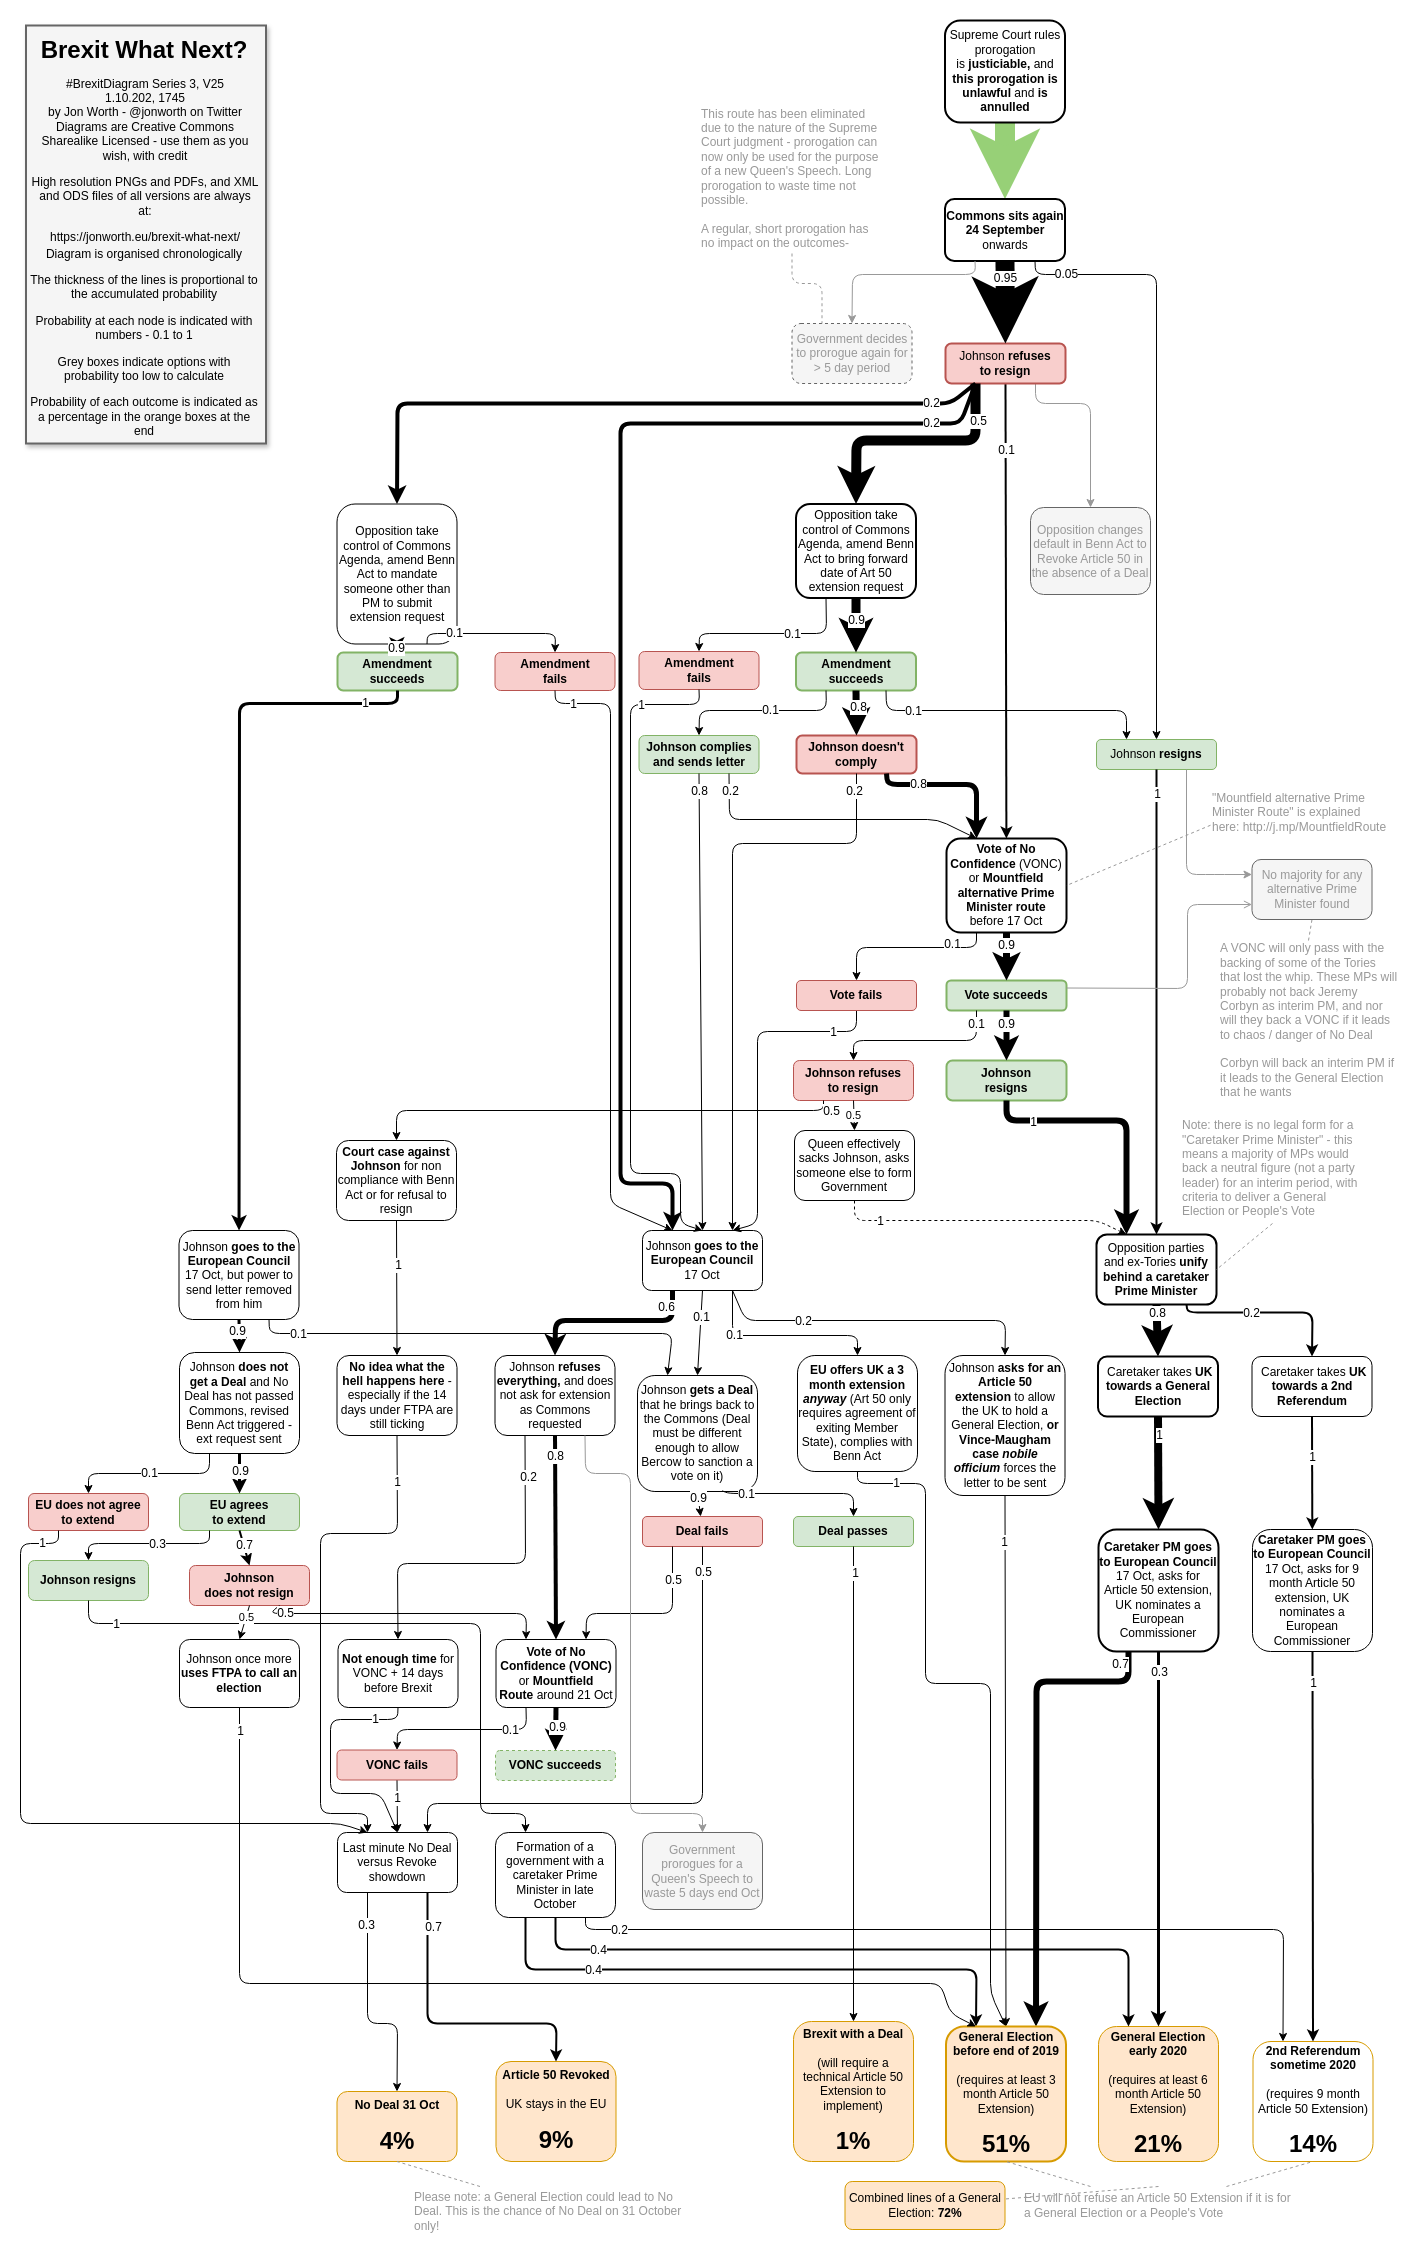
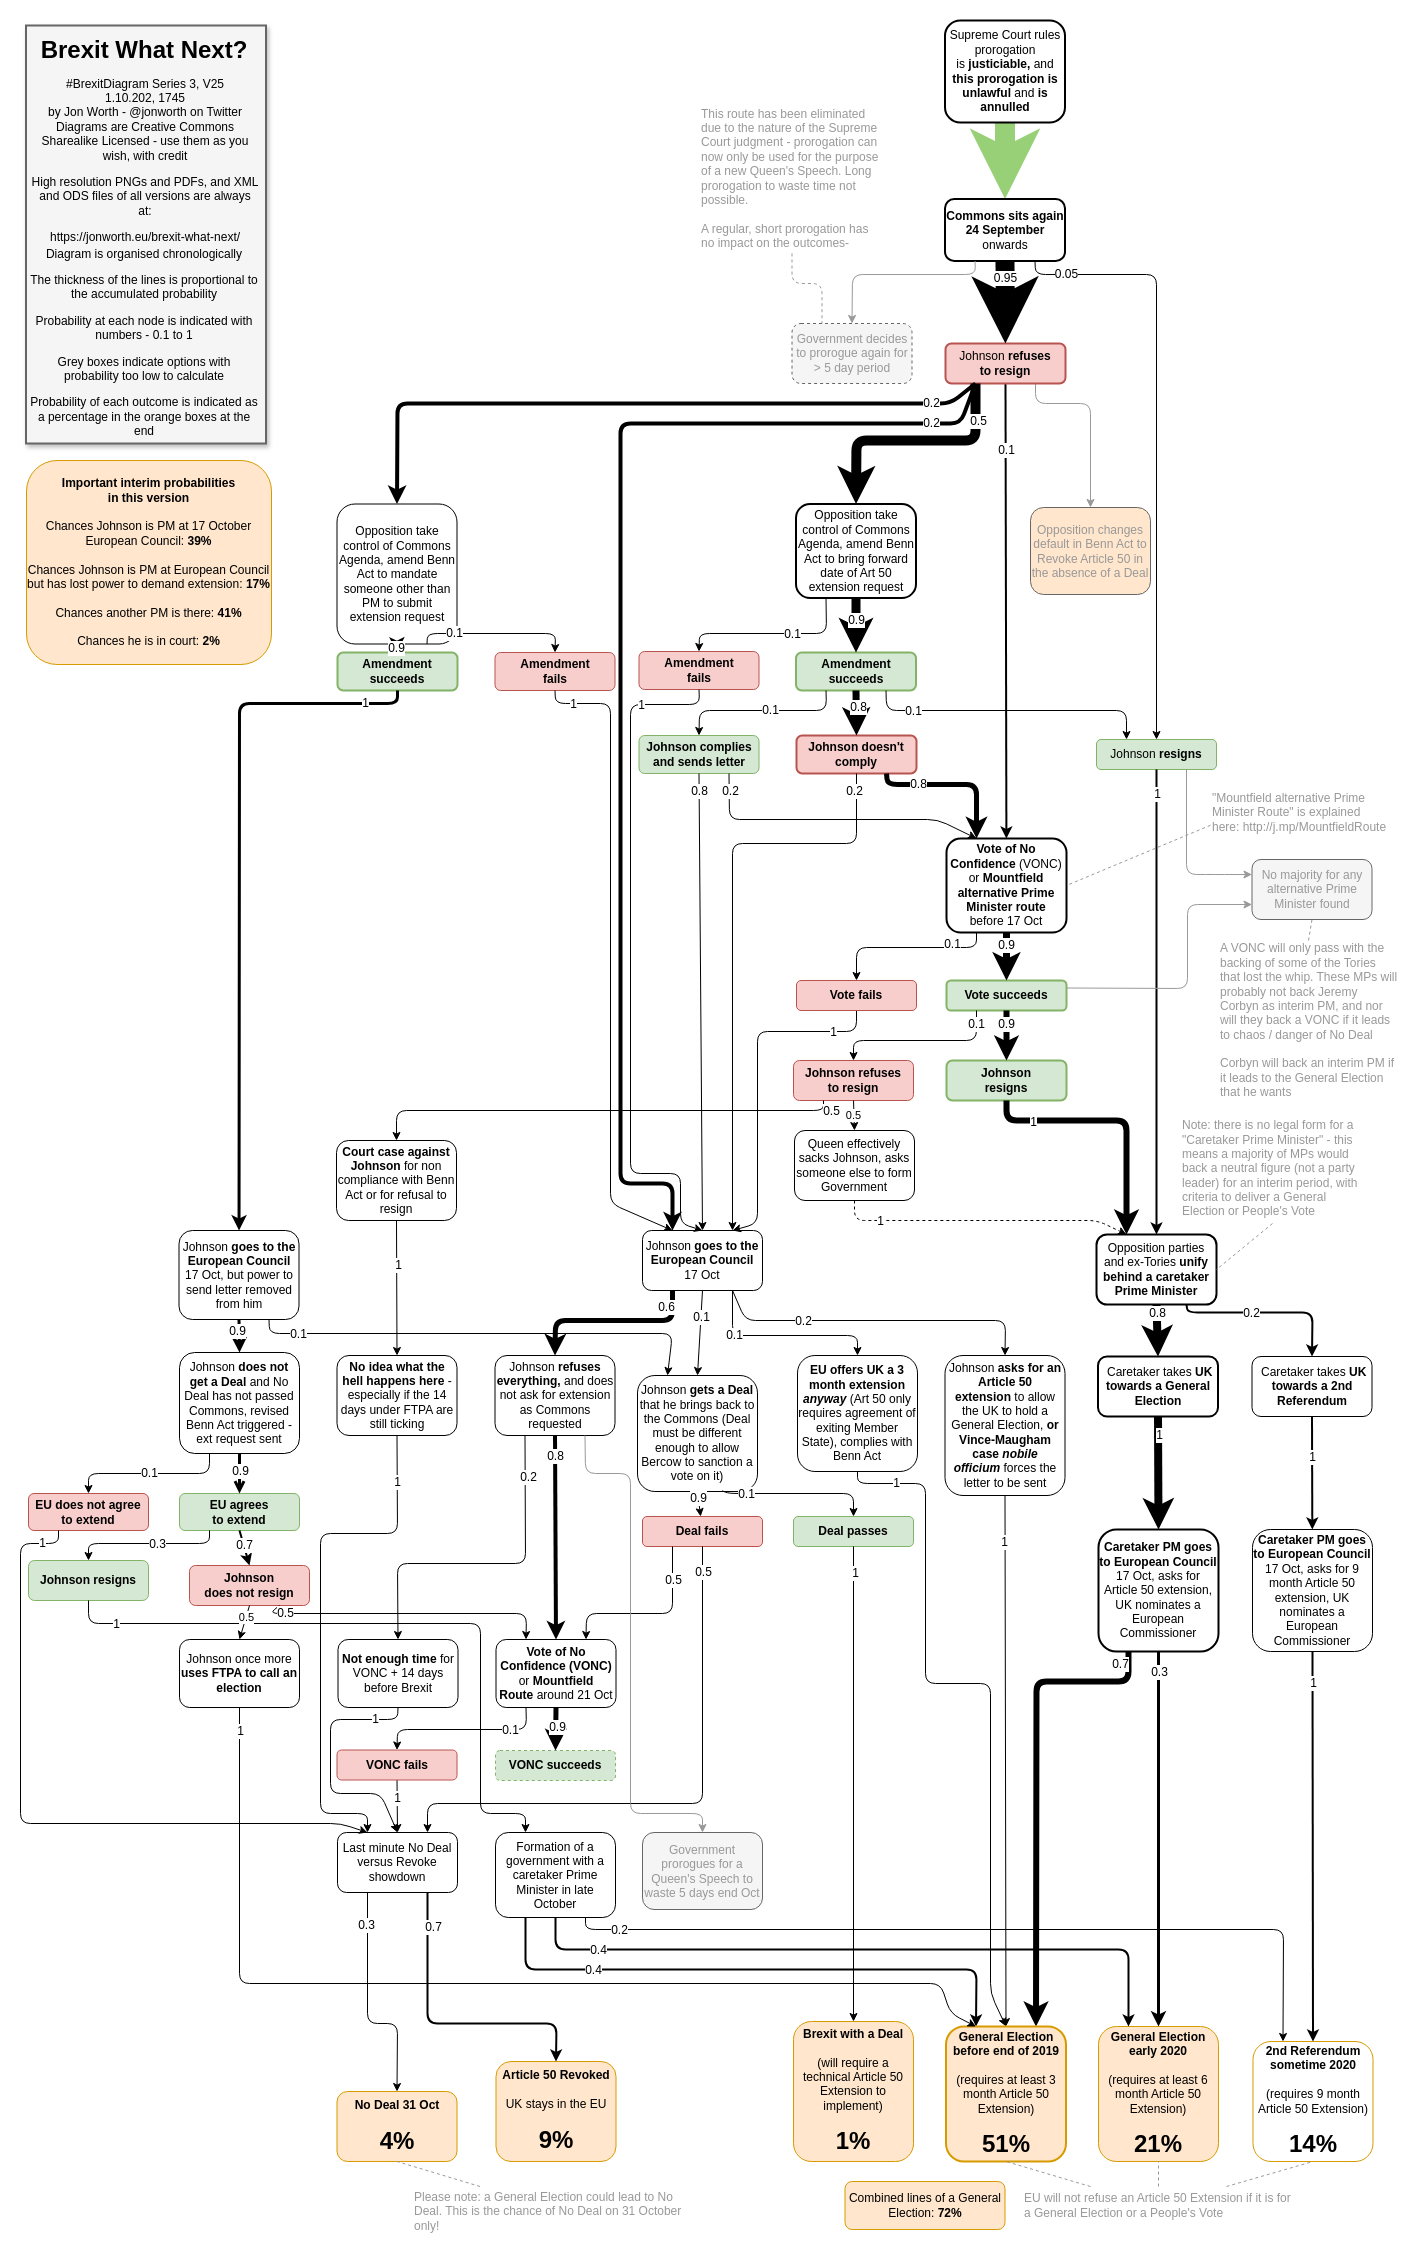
(1091, 551) -> (1091, 551)
none -> (149, 563)
(1245, 905) -> (1244, 905)
(240, 1480) -> (240, 1481)
(1082, 2193) -> (1159, 2175)
